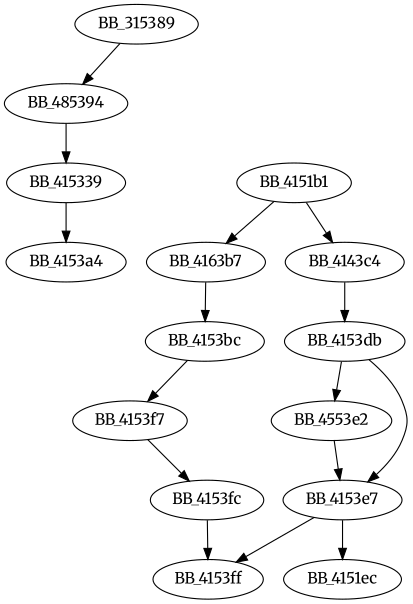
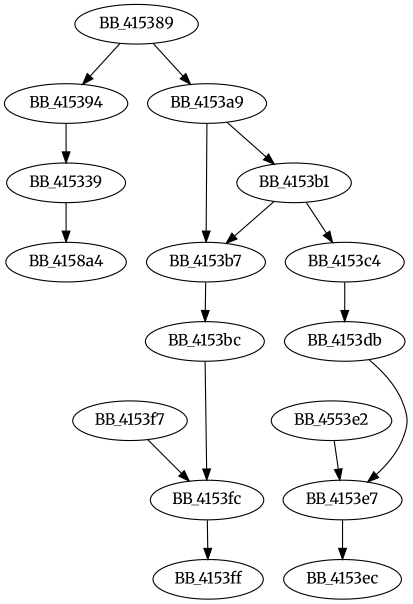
(137, 24) -> (137, 24)
(66, 104) -> (66, 104)
none -> (207, 104)
(294, 183) -> (294, 183)
(66, 262) -> (66, 262)
(206, 262) -> (206, 262)
(345, 262) -> (345, 262)
(339, 376) -> none
(171, 377) -> (206, 415)
(280, 537) -> none
(343, 579) -> (343, 579)
